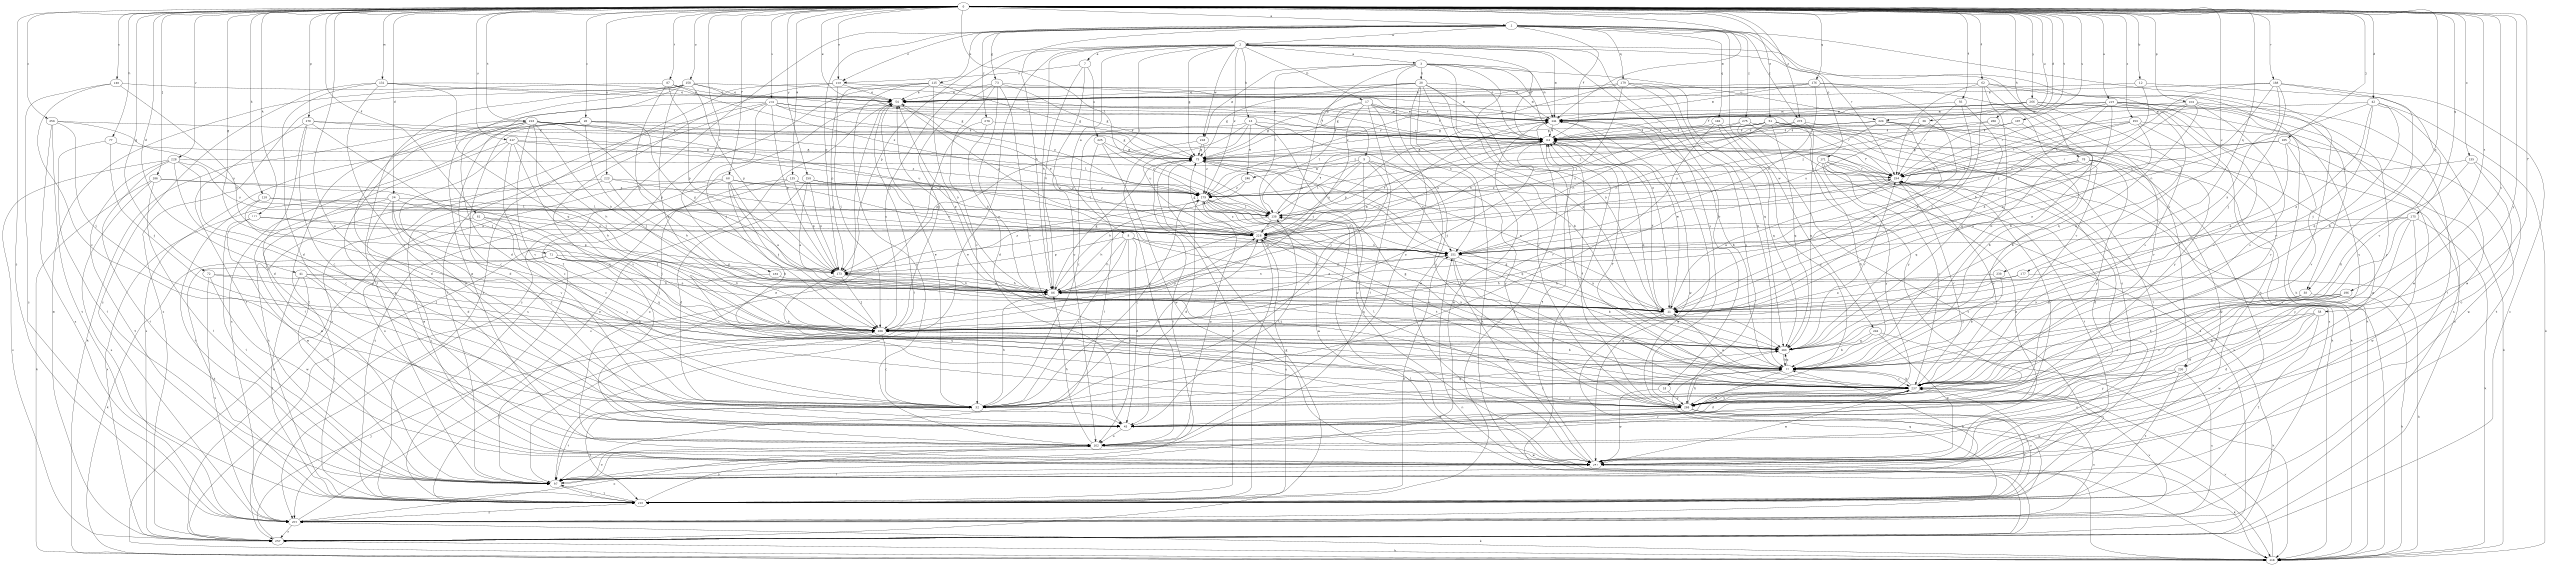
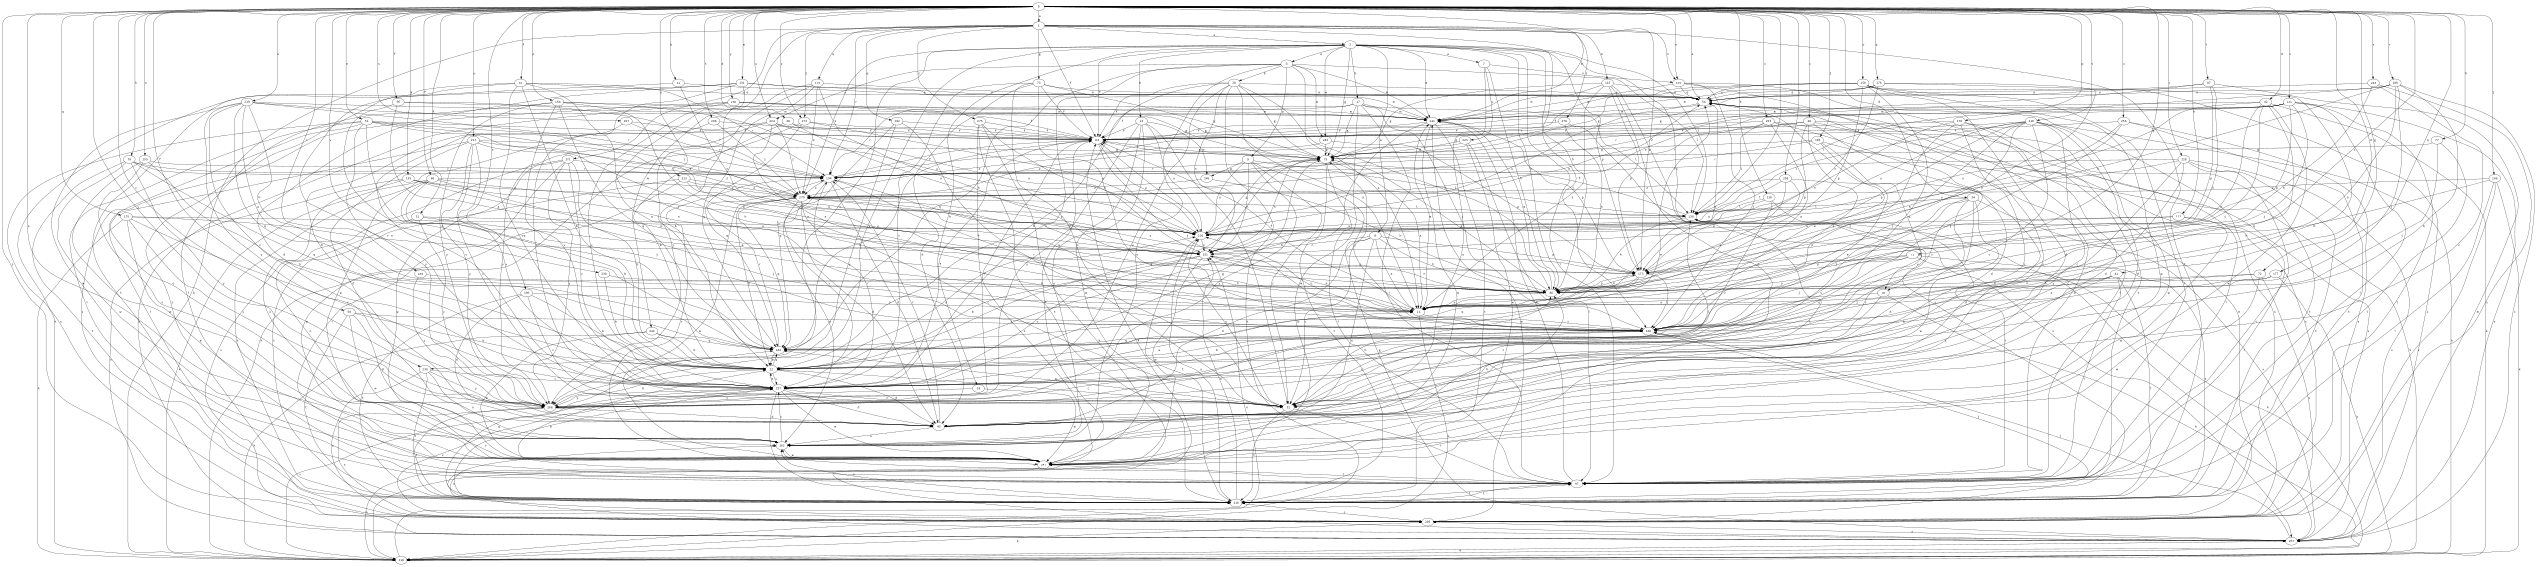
none -> (469, 275)
(1254, 308) -> (1327, 299)
(1608, 371) -> (964, 494)
none -> (389, 472)
